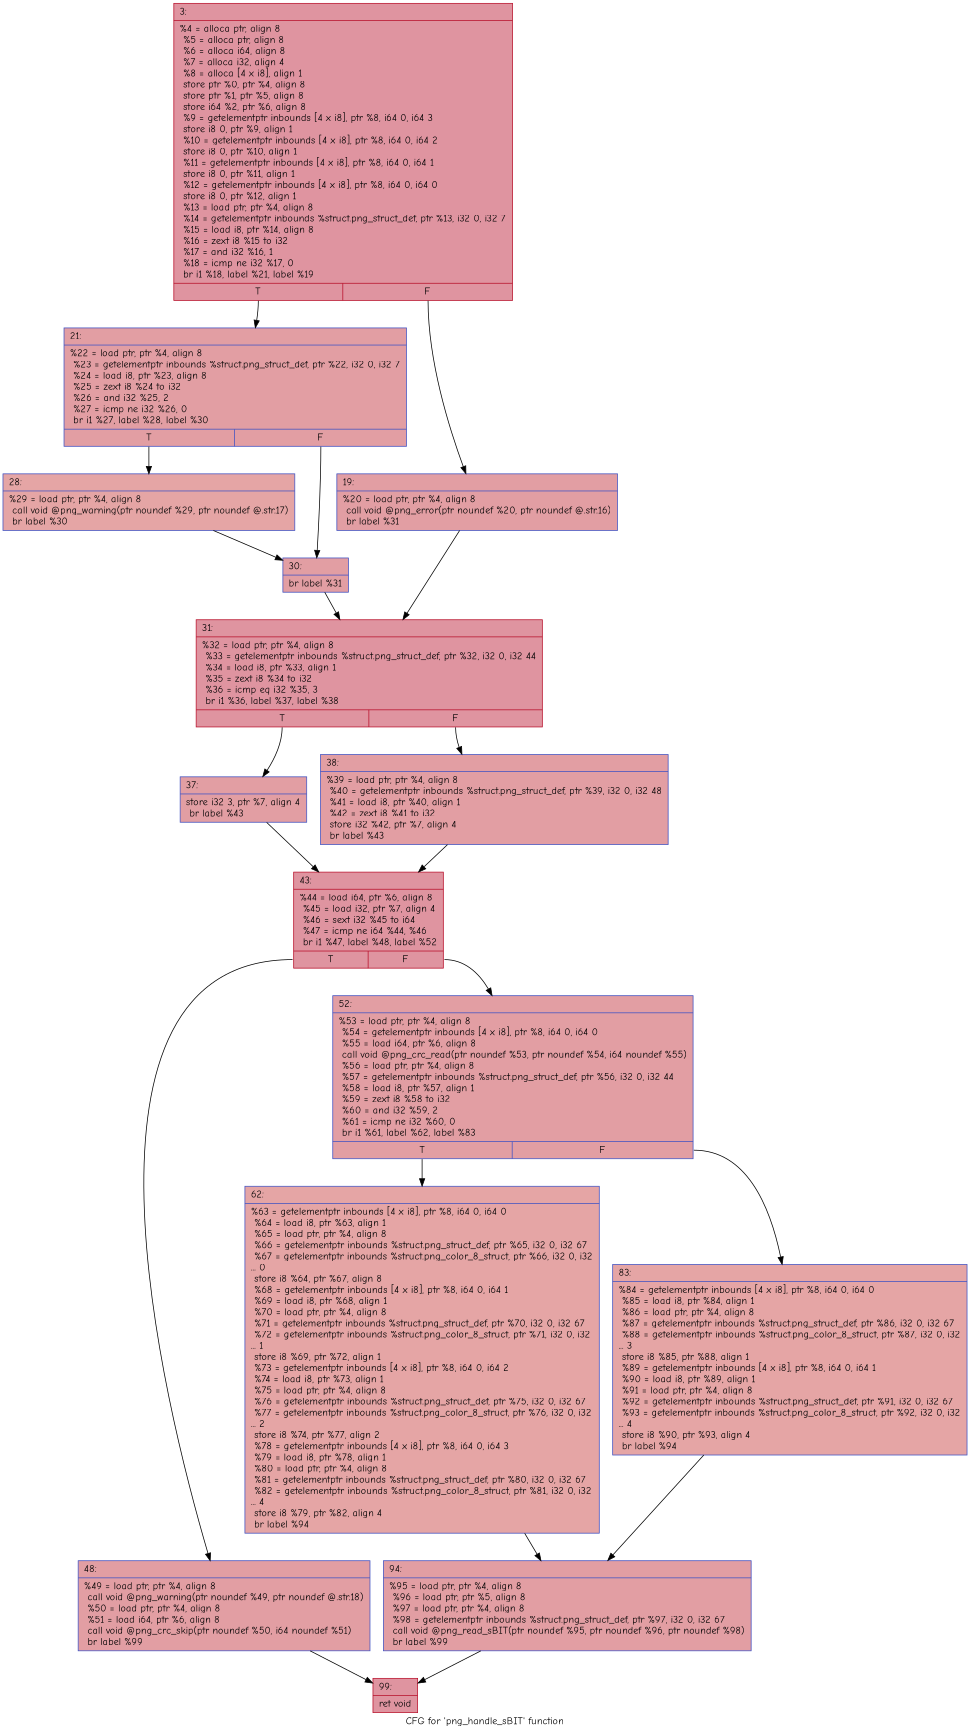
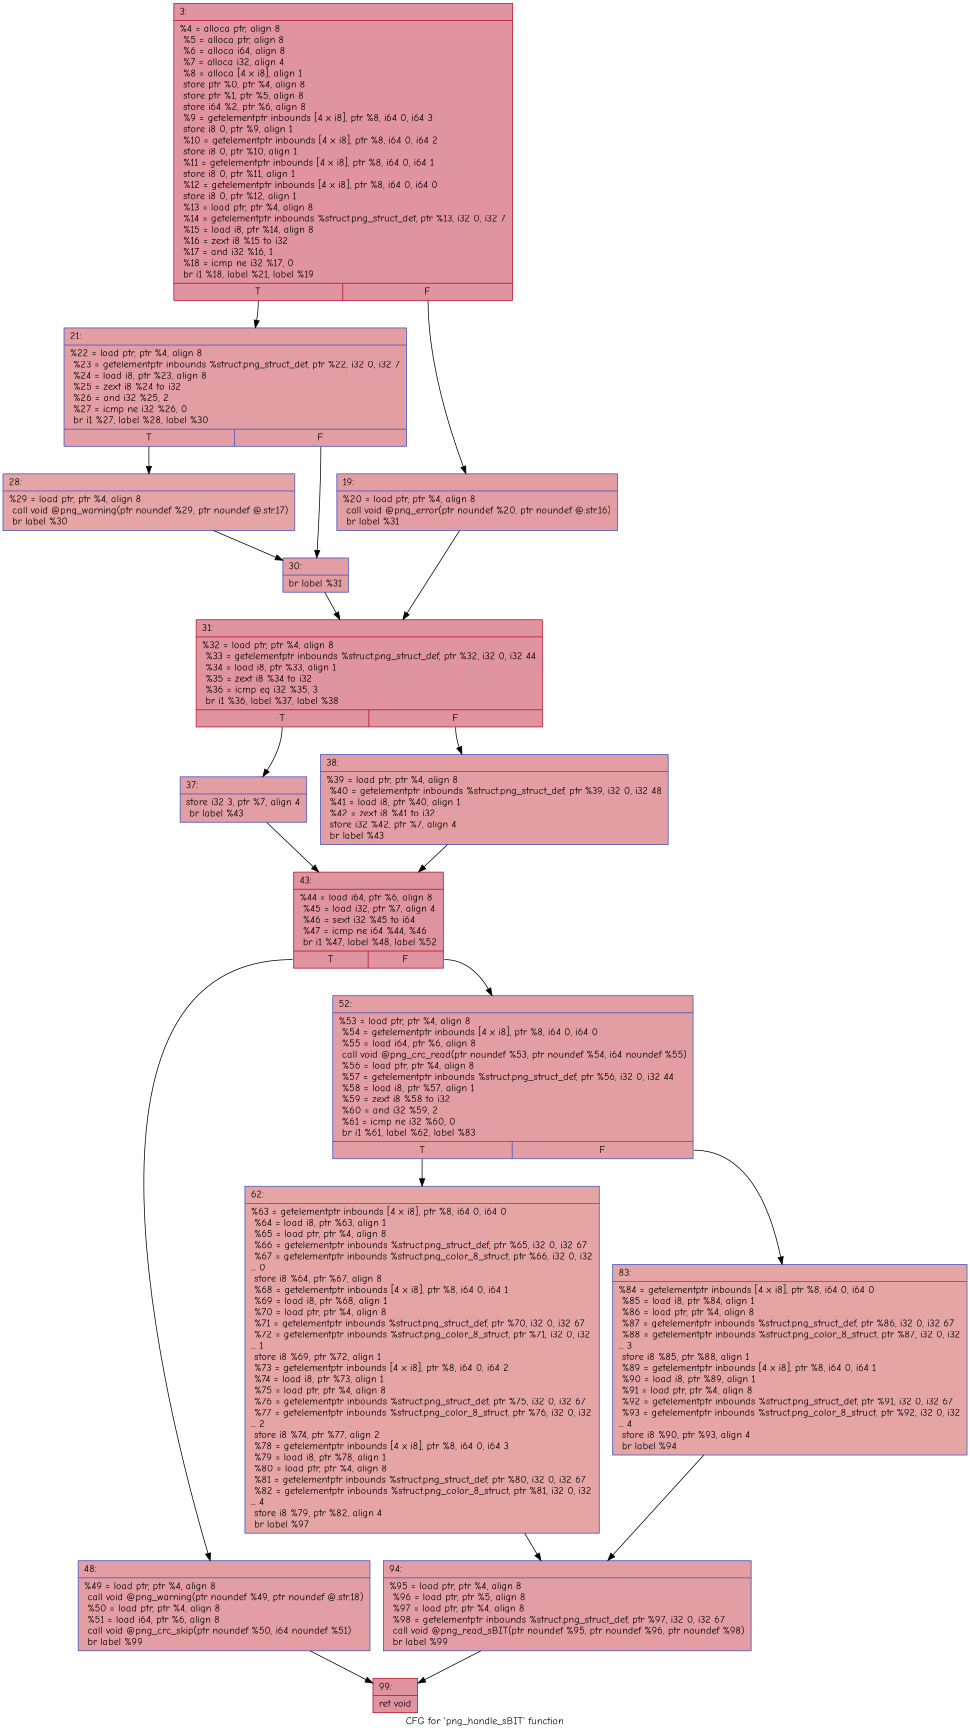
(280, 1524) -> (280, 1524)
